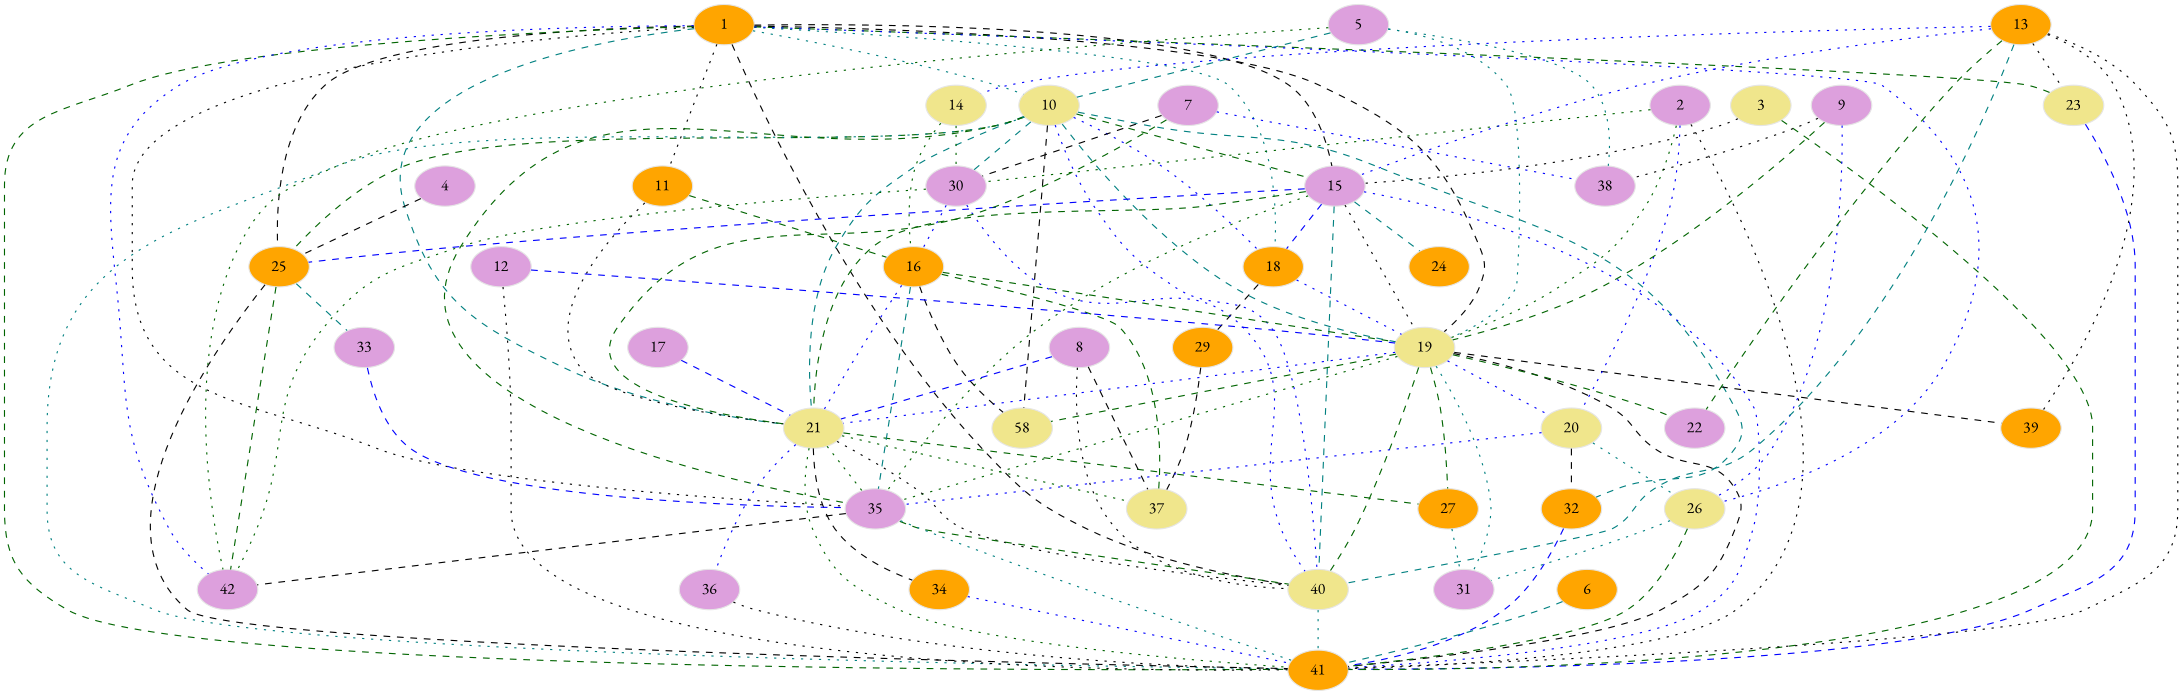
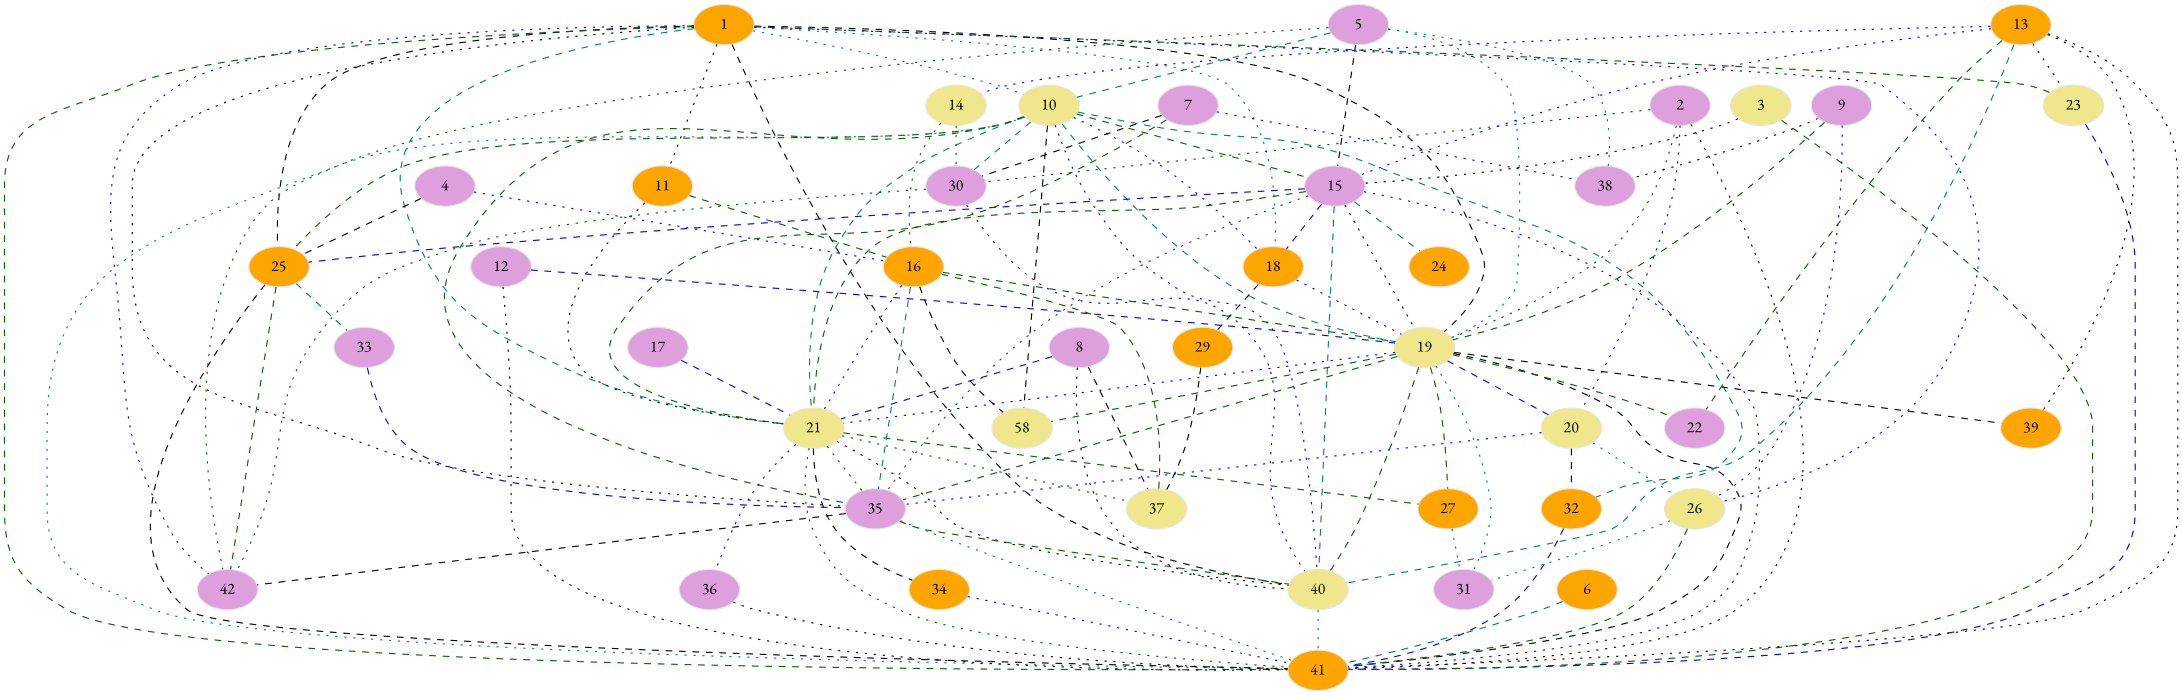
(1072, 35) -> (1346, 108)
(932, 232) -> (659, 223)
(1498, 388) -> (1498, 388)
(1150, 428) -> (1150, 428)
